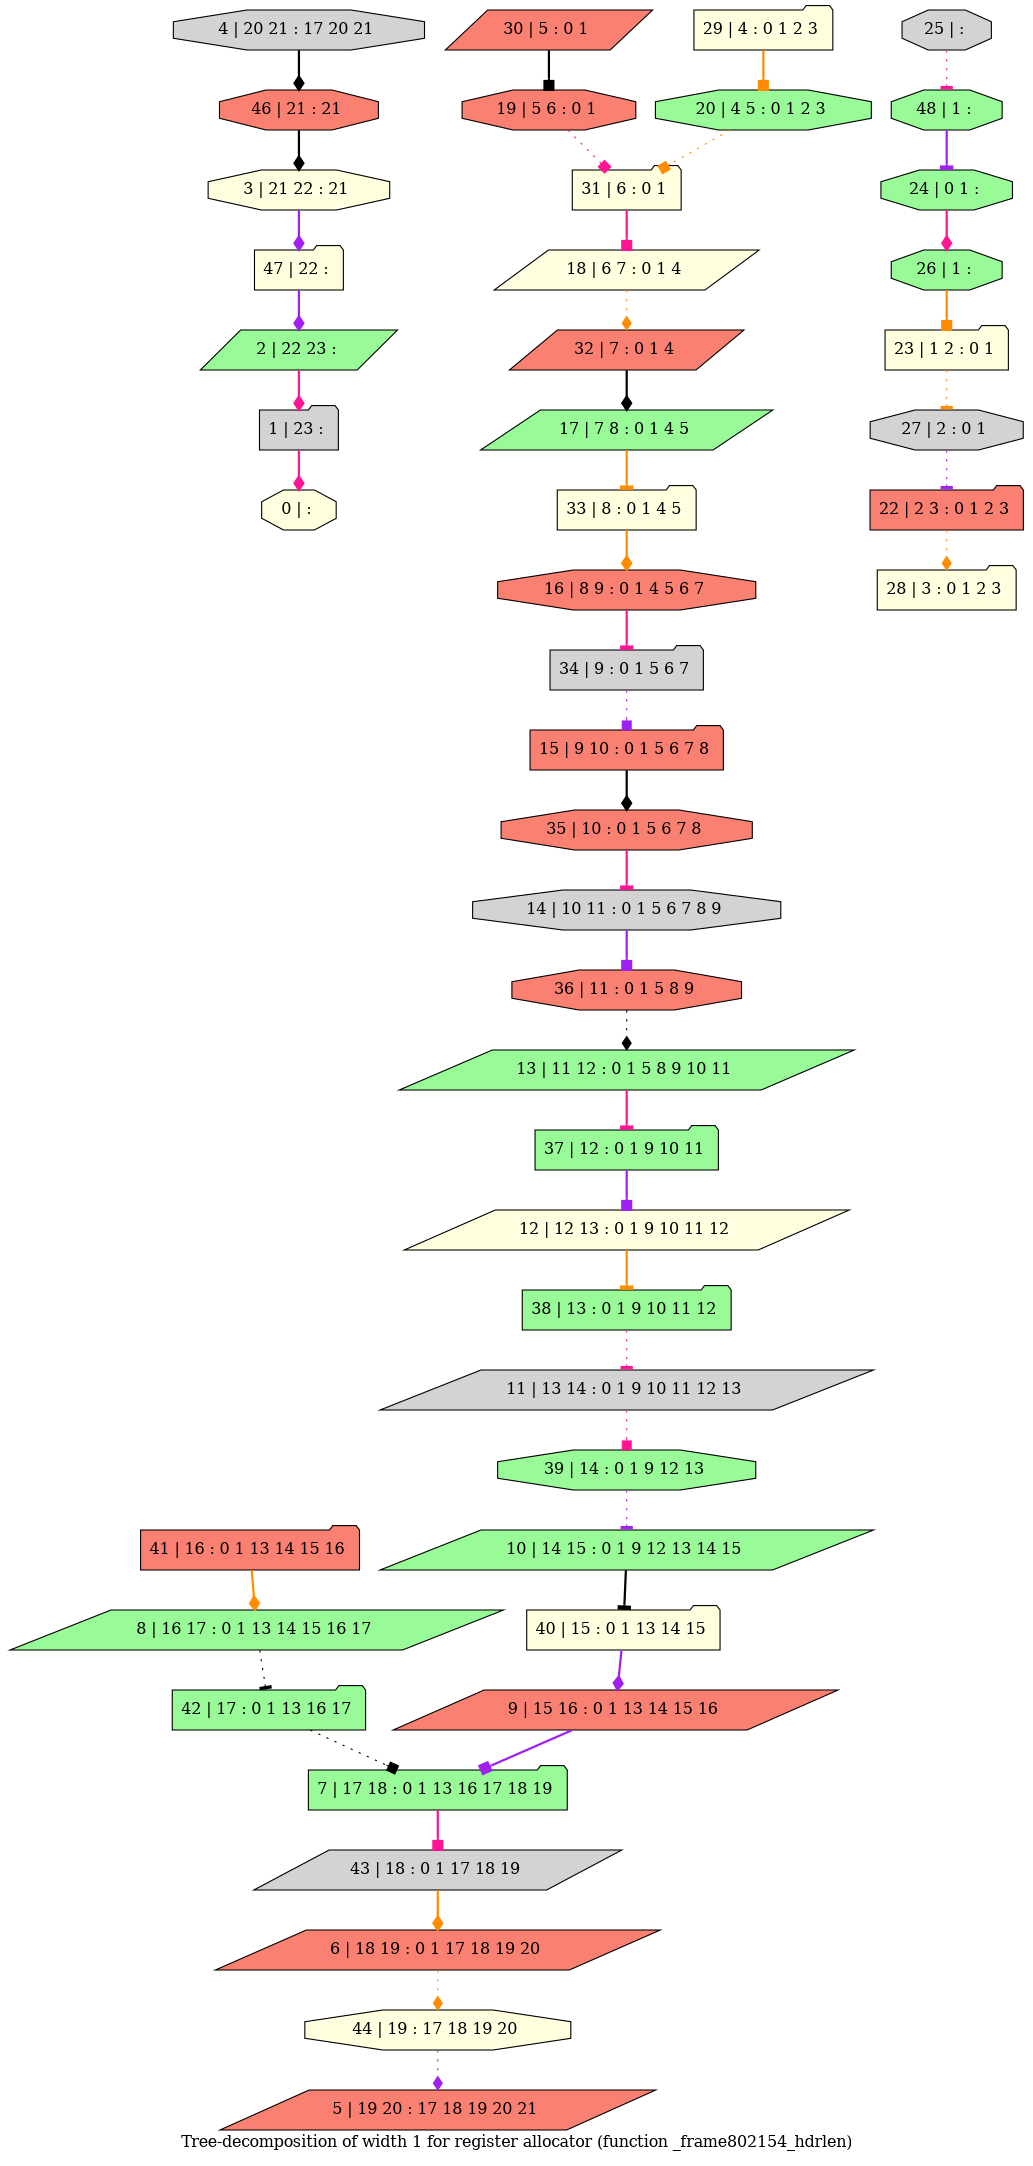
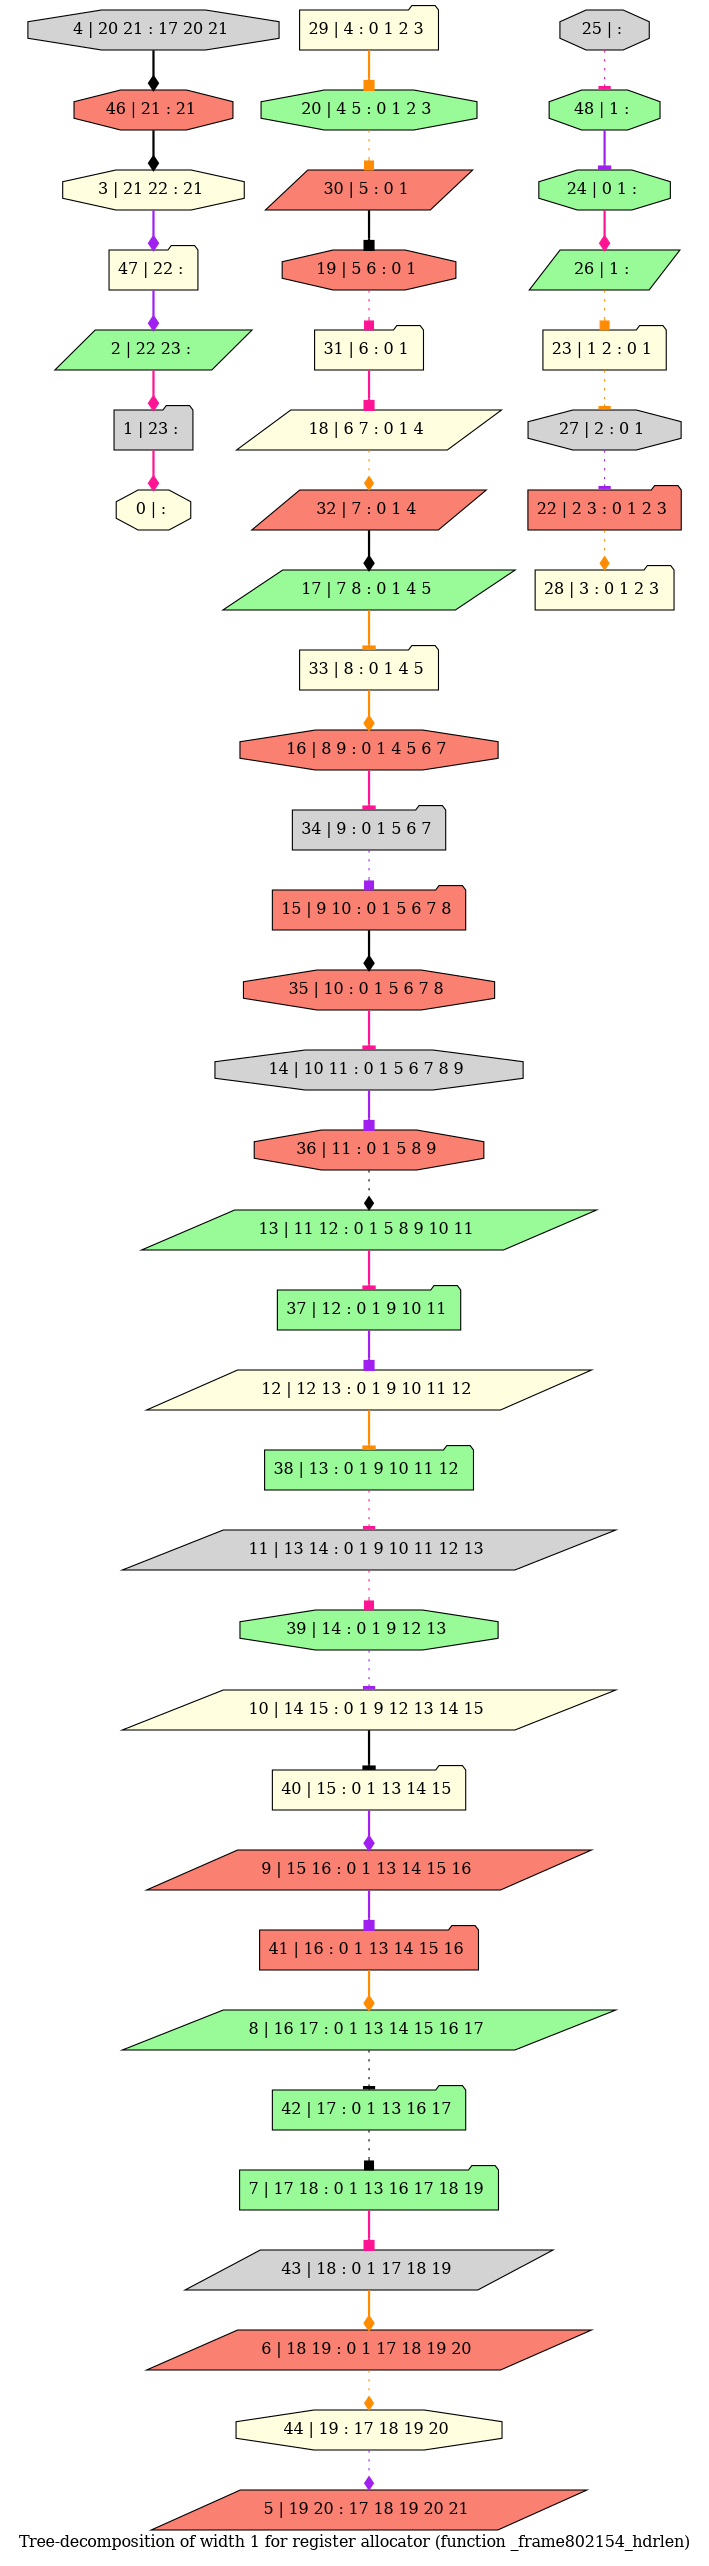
(700, 147) -> (369, 145)
(947, 270) -> (605, 270)
(947, 305) -> (605, 305)
(627, 1550) -> (369, 1710)
(532, 1748) -> (369, 1905)
